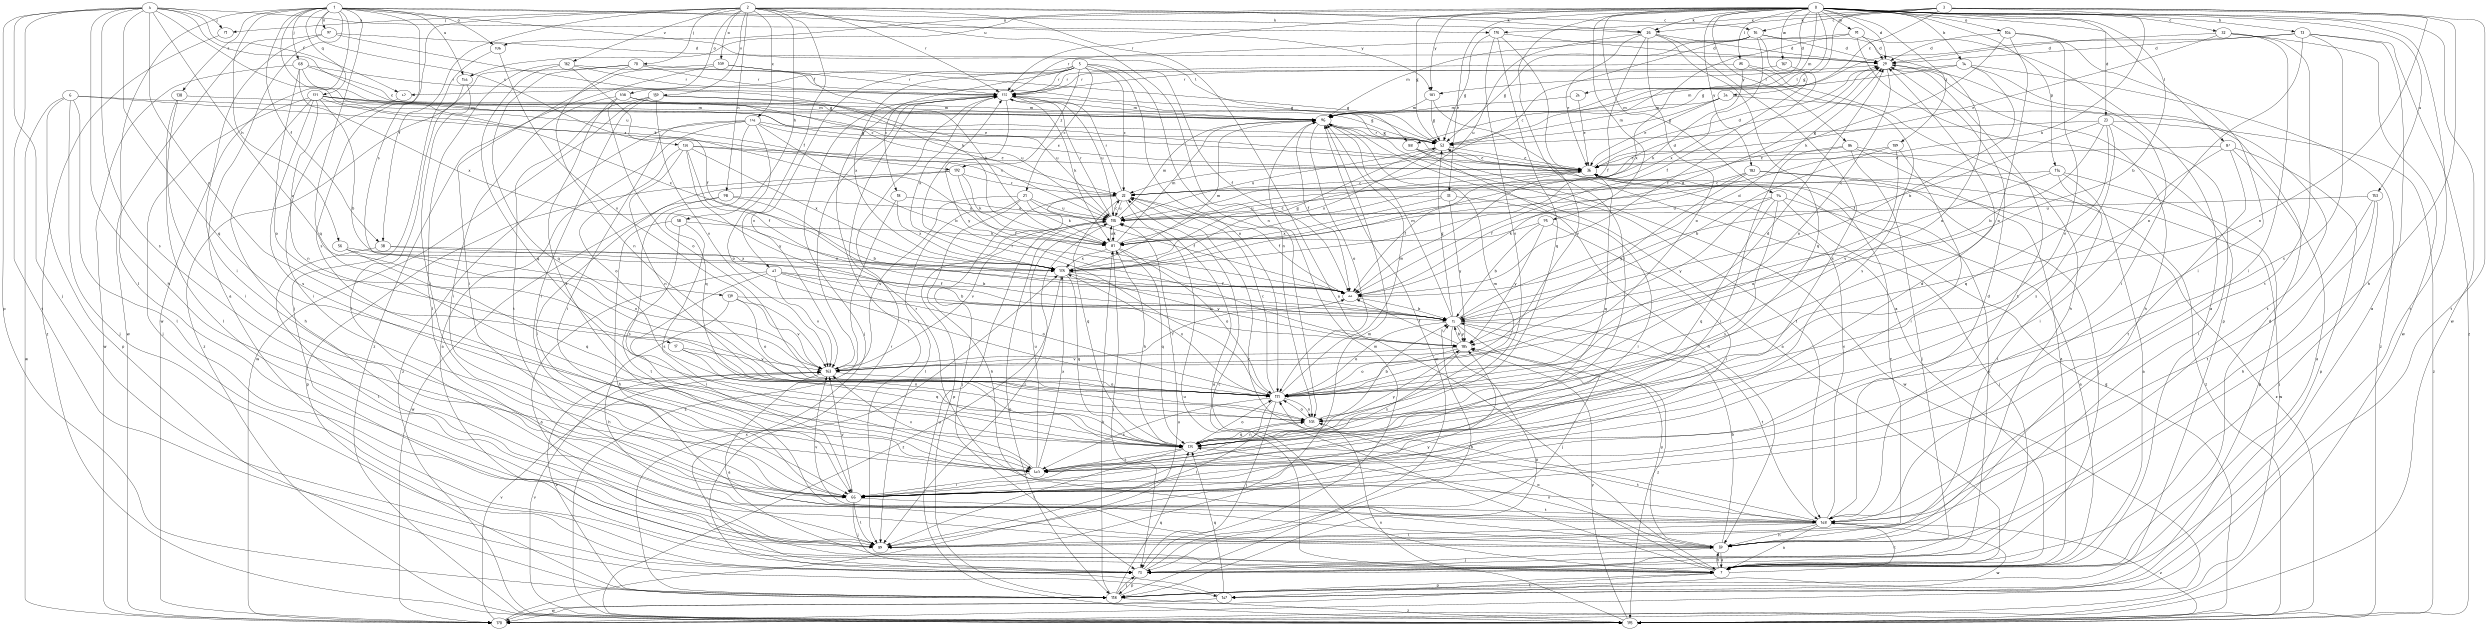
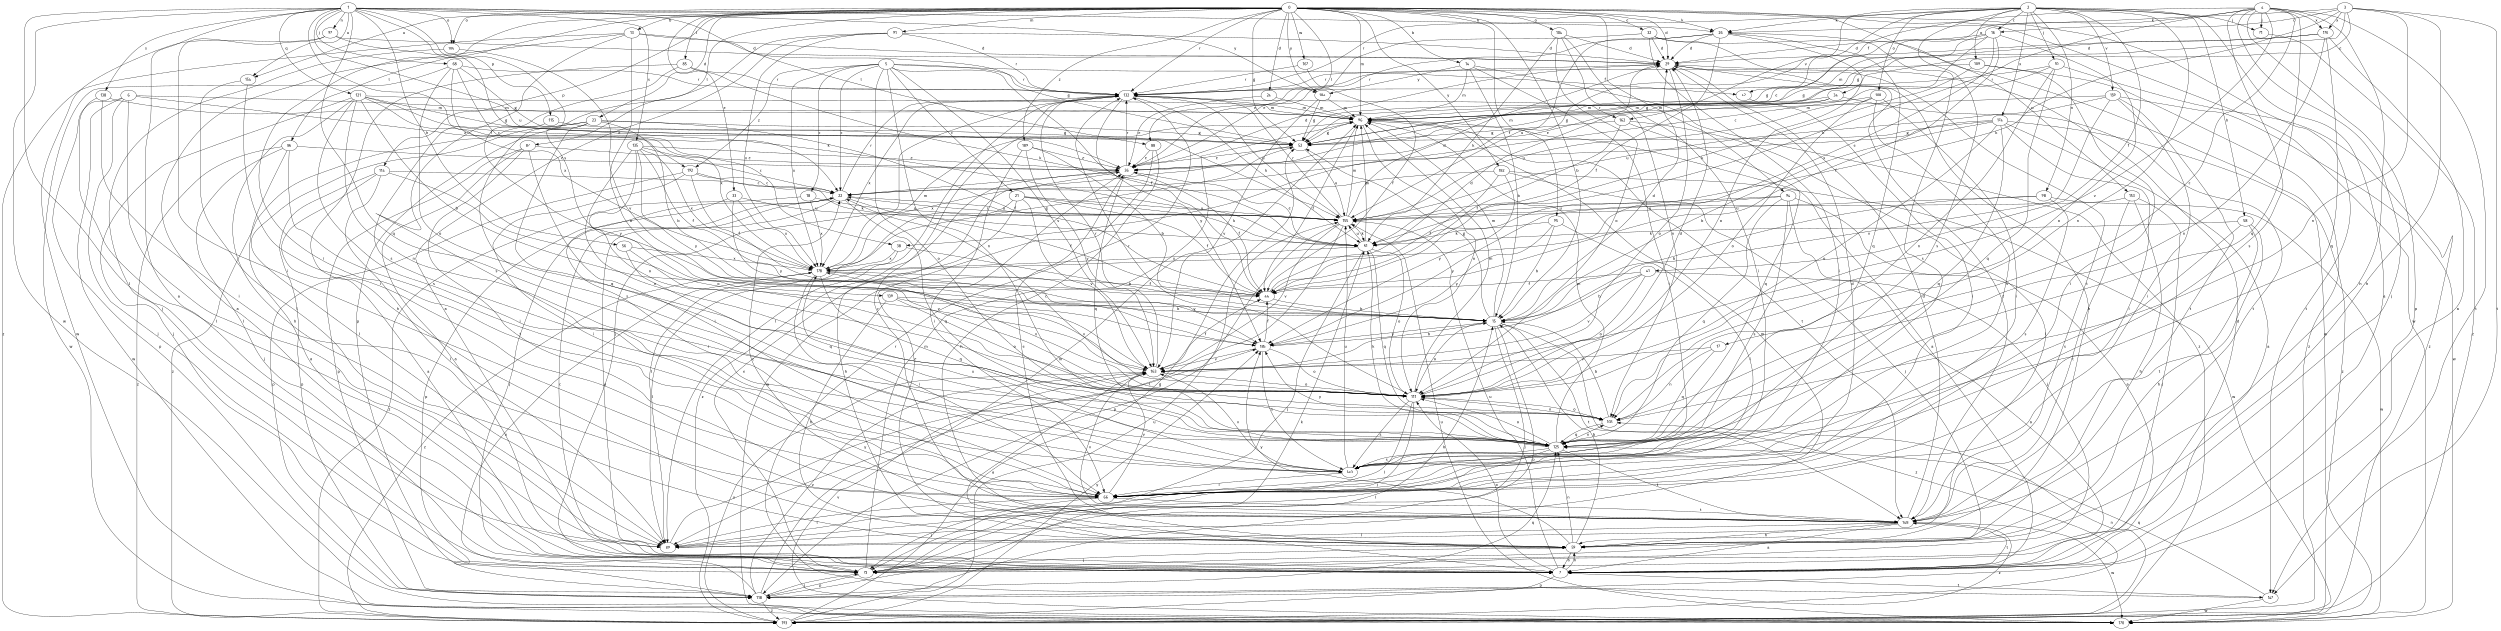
(783, 89) -> (1351, 101)
(1432, 95) -> (1323, 95)
none -> (551, 120)
(686, 146) -> (635, 146)
(1193, 209) -> (1154, 399)
(672, 367) -> (901, 378)
